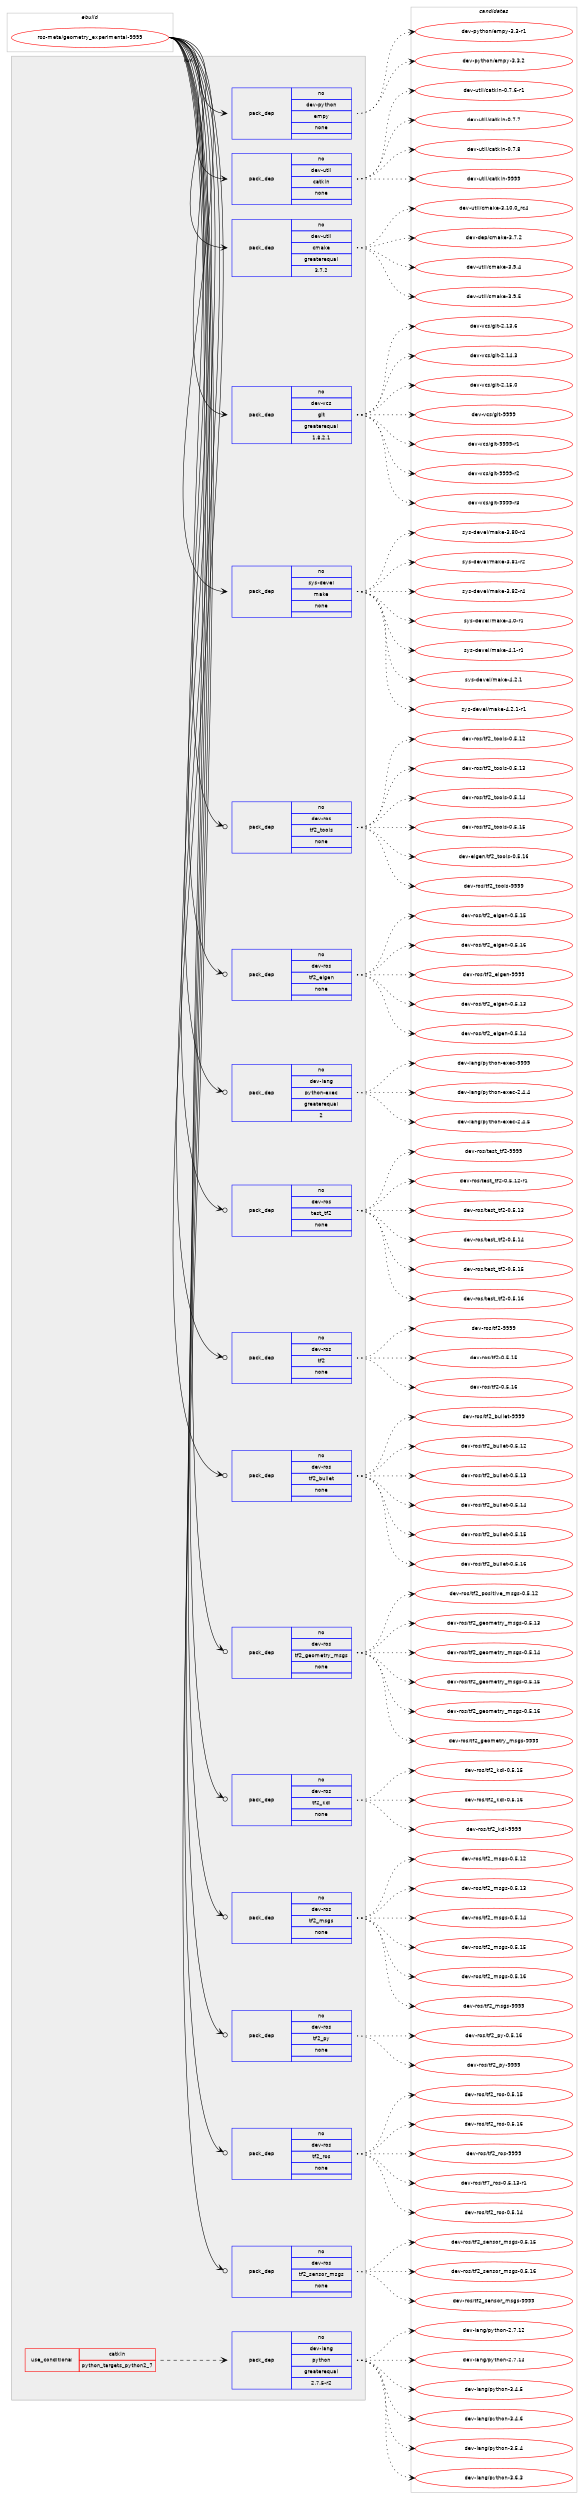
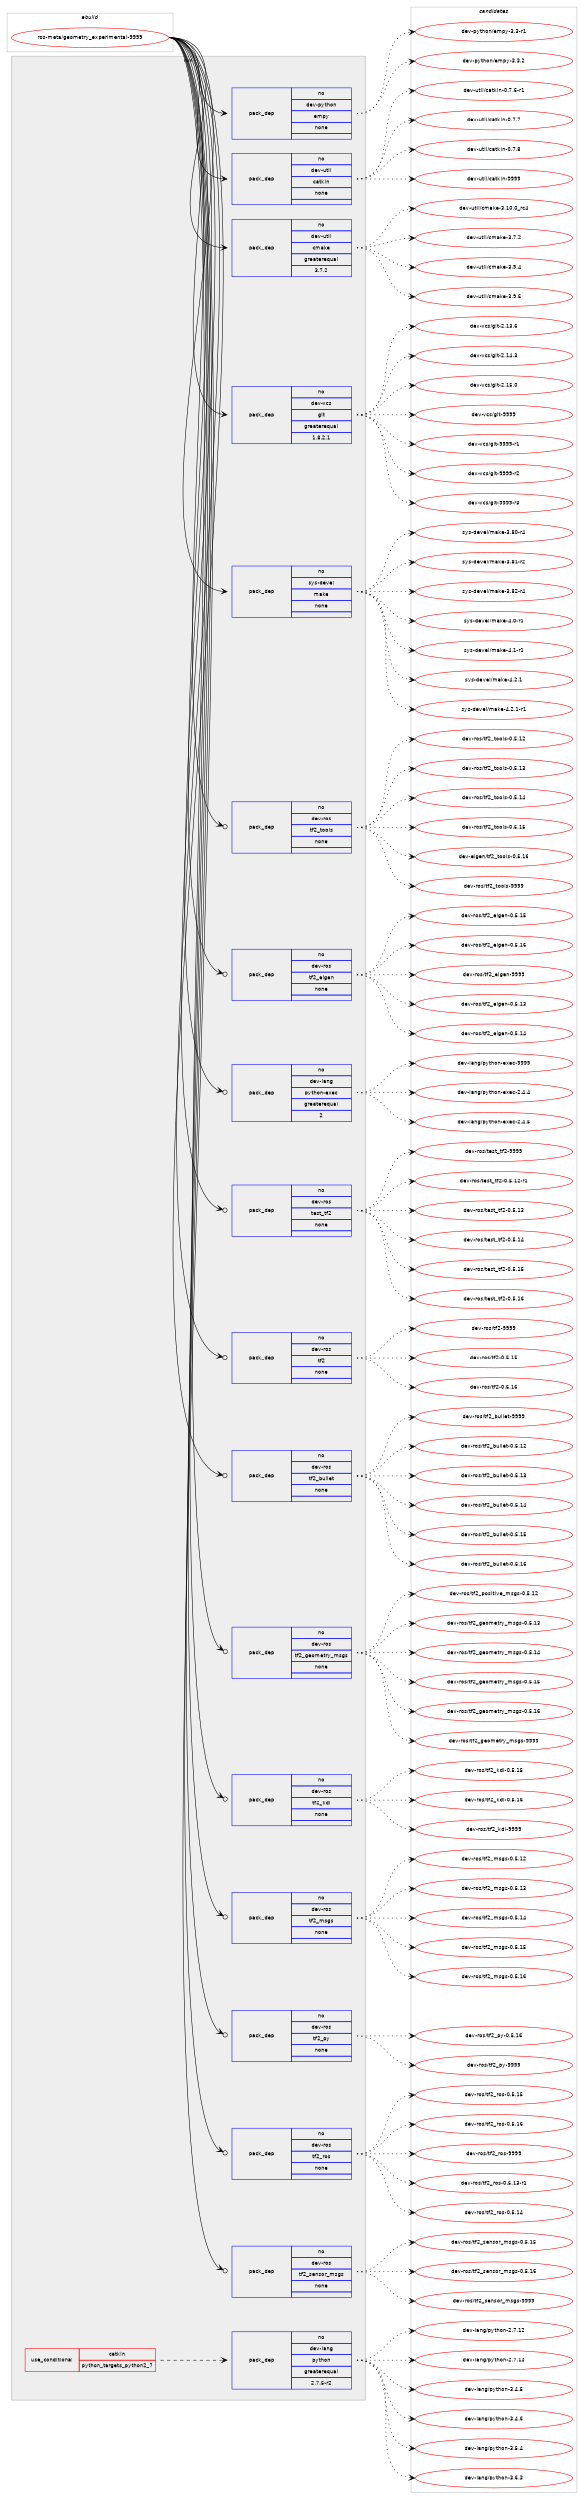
(494, 238) -> (494, 238)
(494, 2006) -> none
(494, 2183) -> (494, 2183)
